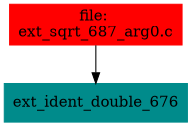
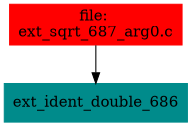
(96, 103) -> (96, 103)
